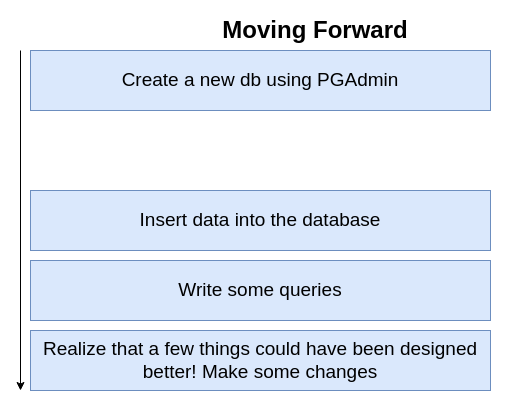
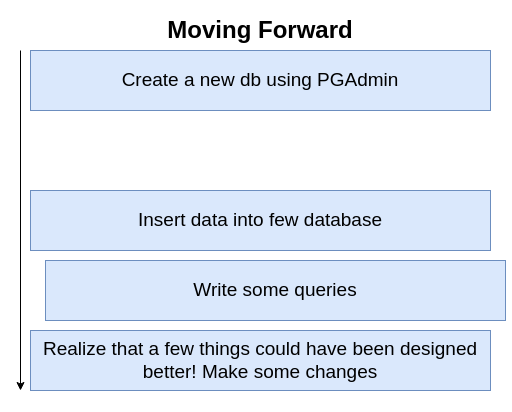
(316, 31) -> (261, 31)
(261, 221) -> (261, 221)
(261, 291) -> (276, 291)
